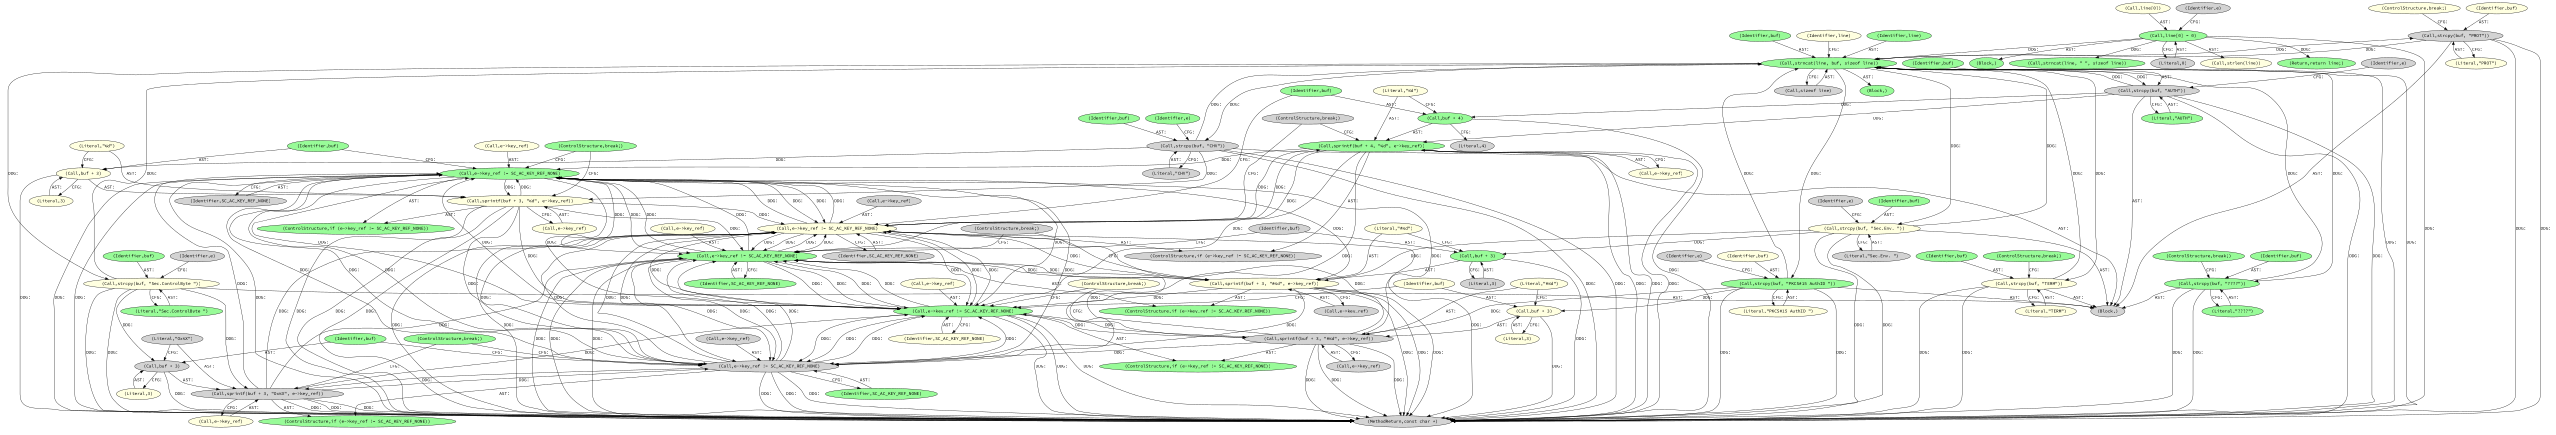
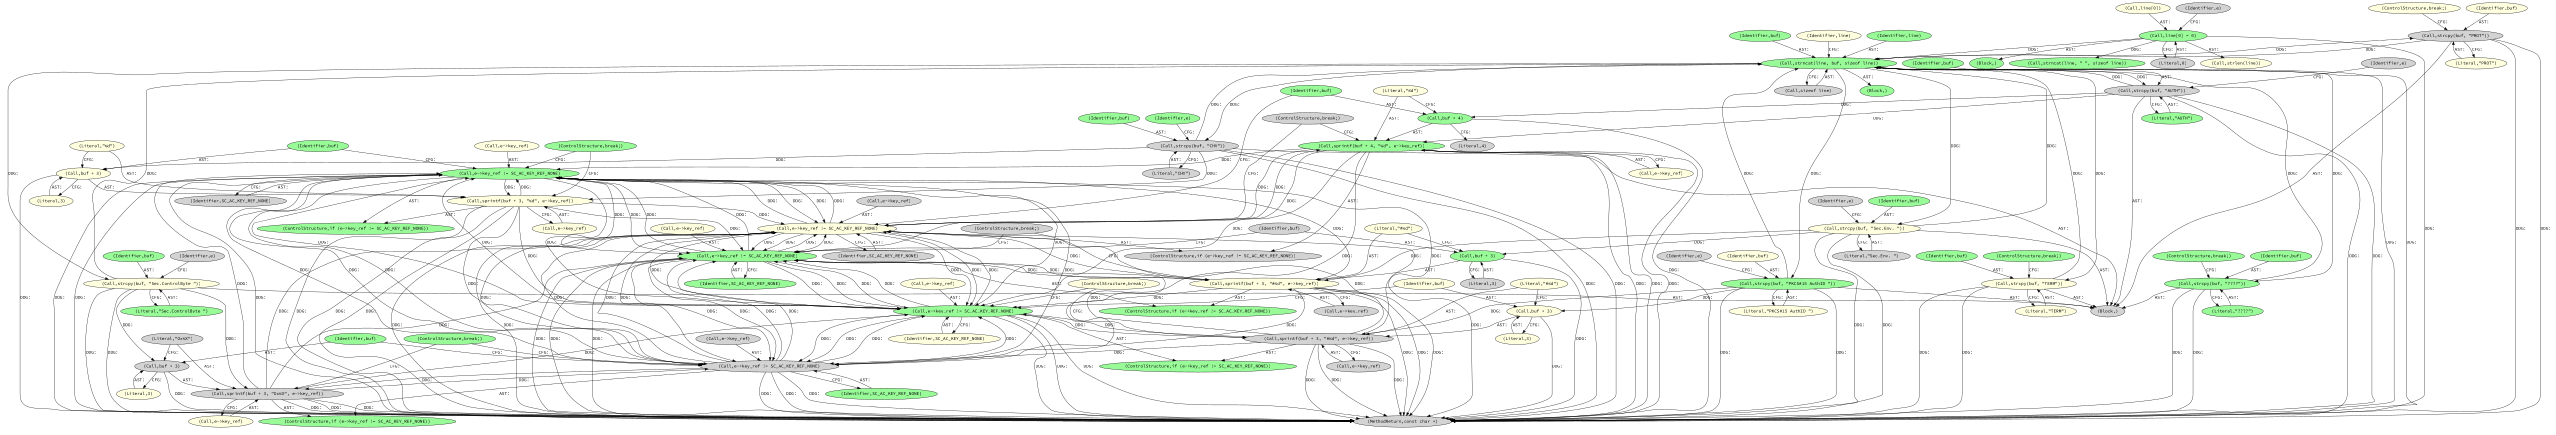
(2317, 63) -> none
